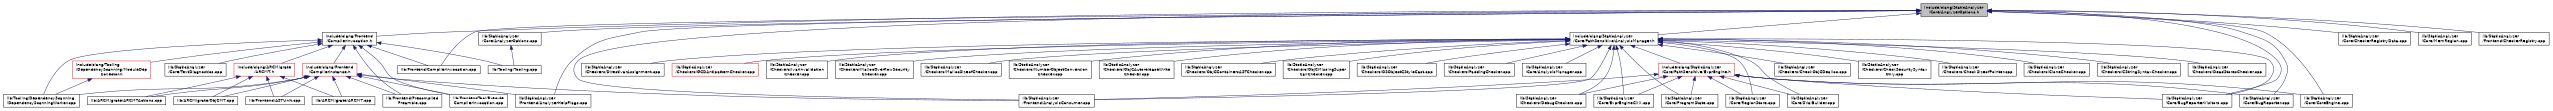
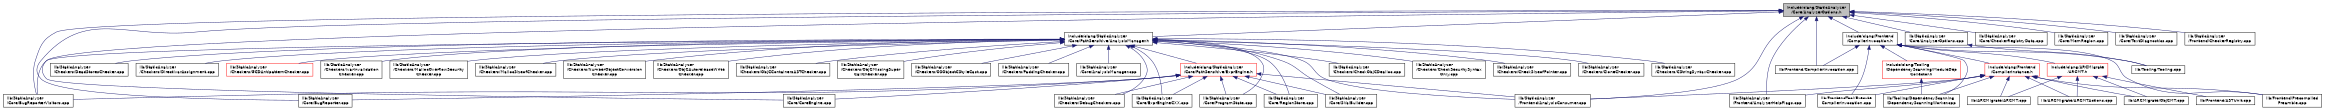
(268, 53) -> (1985, 20)
(298, 87) -> none
